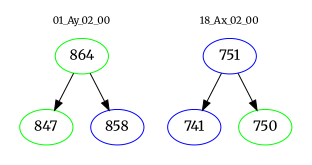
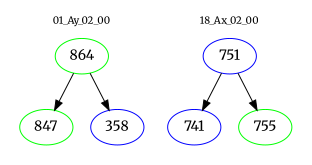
(117, 127) -> (117, 127)
(265, 127) -> (265, 127)
